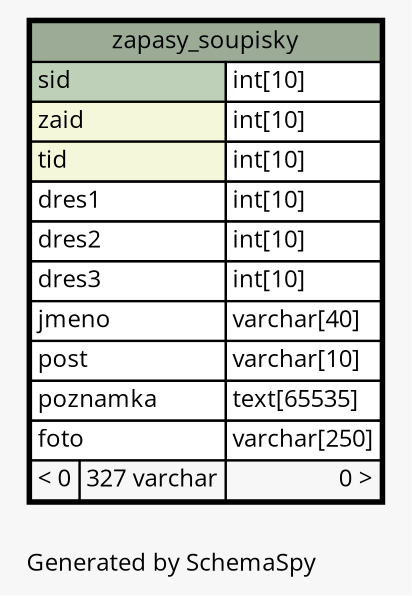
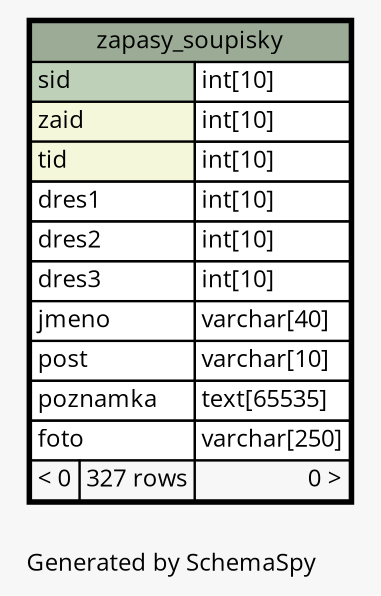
(153, 479) -> (137, 479)
